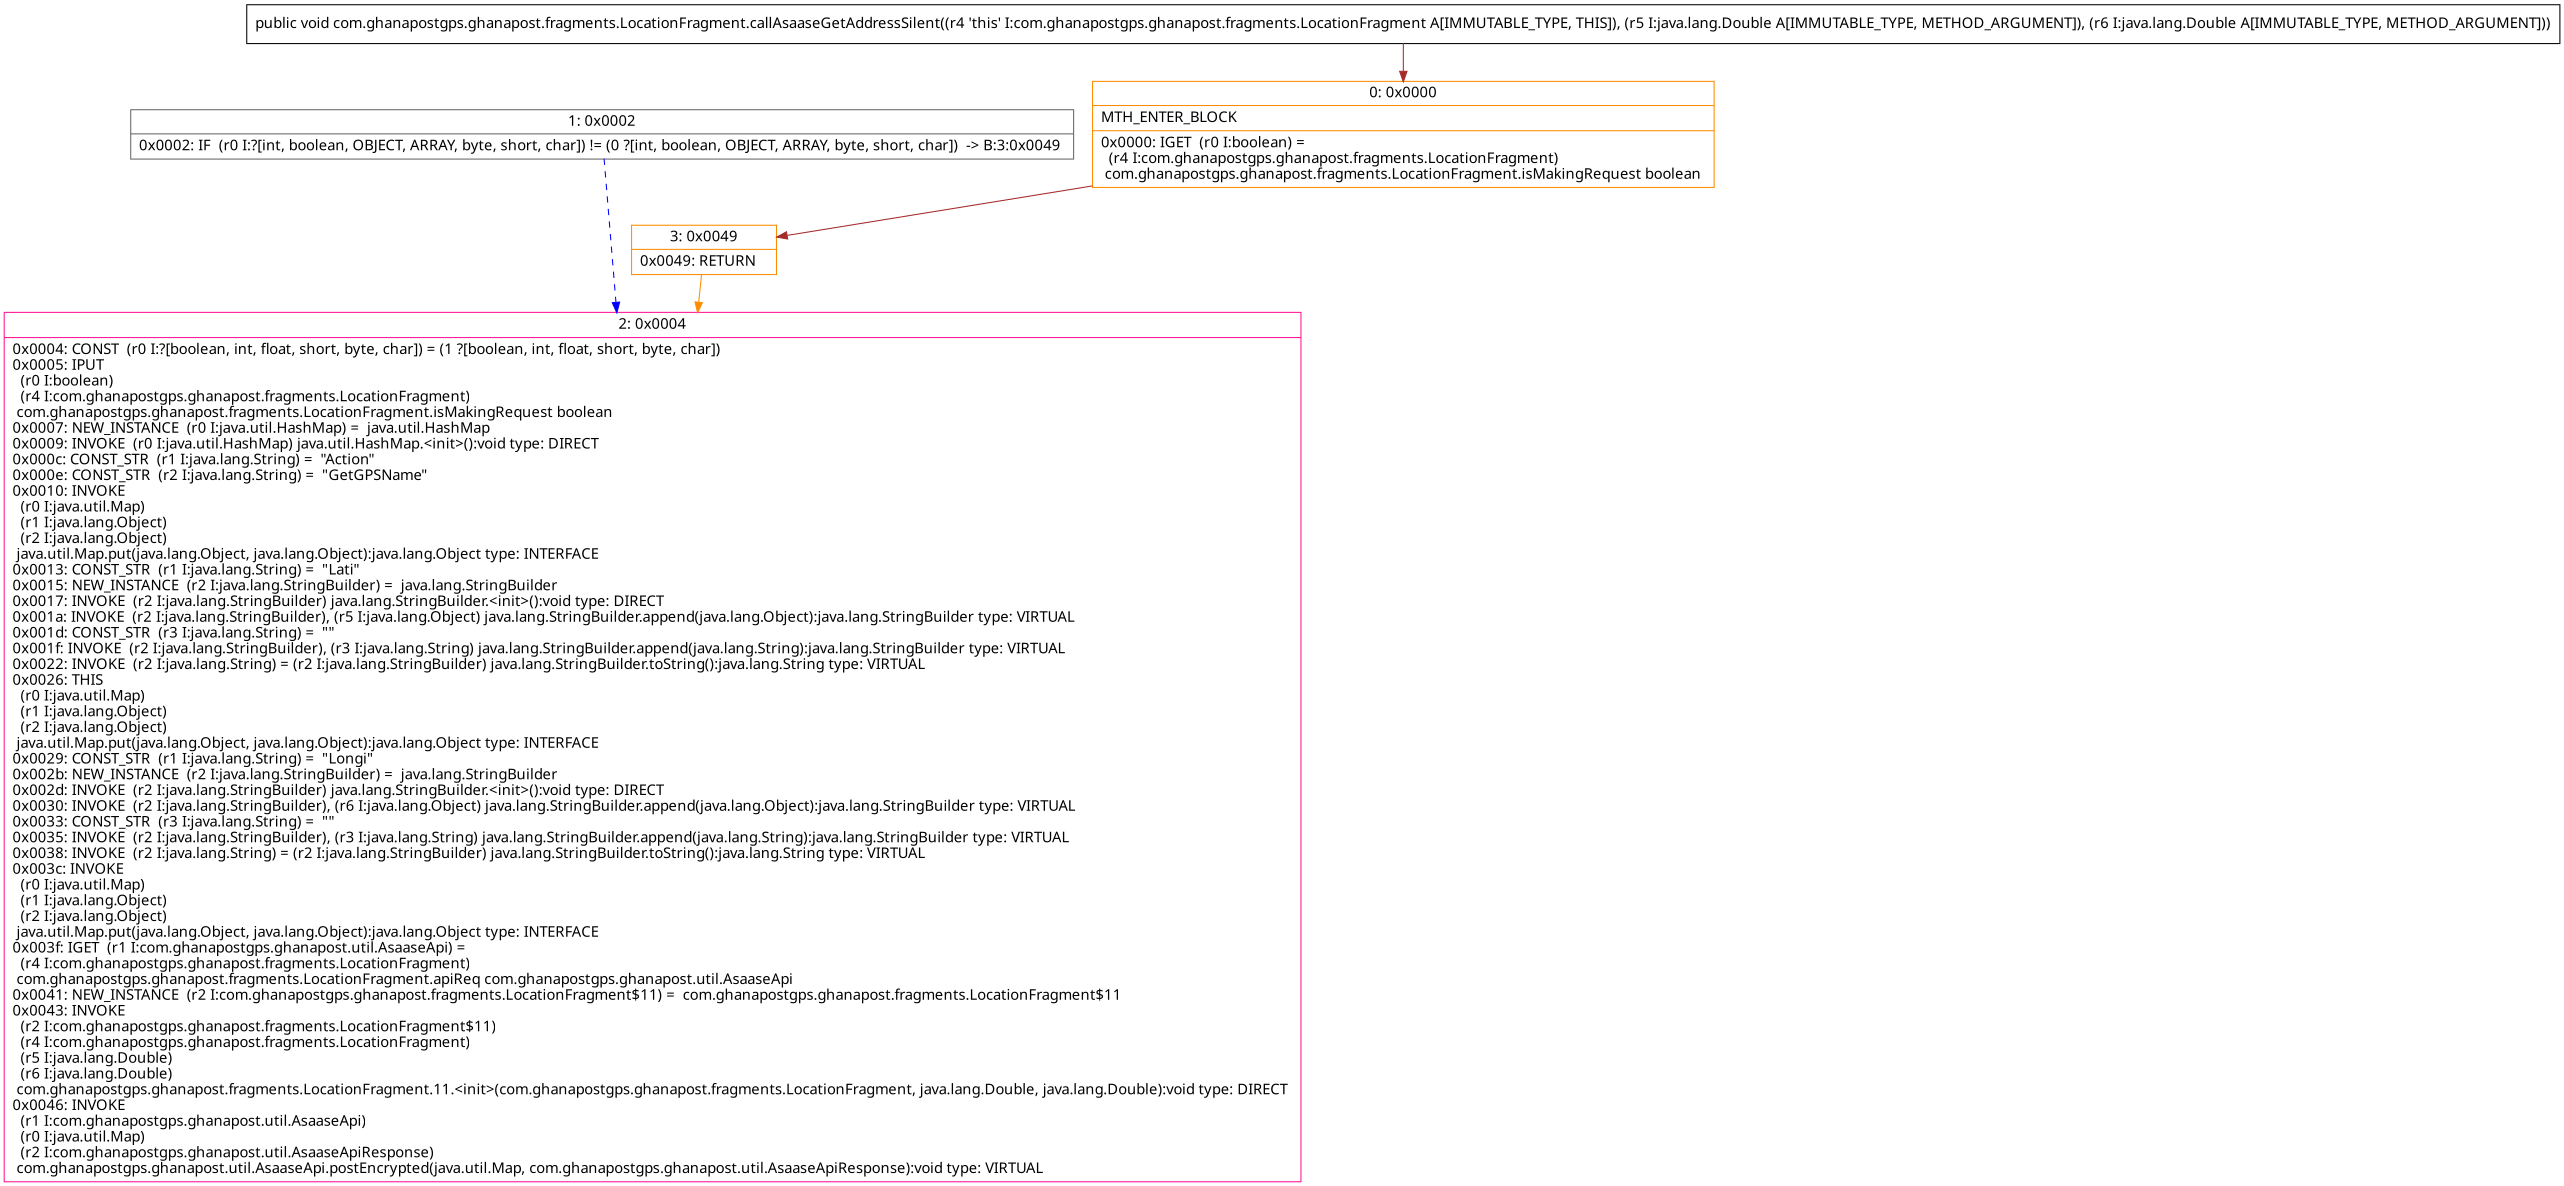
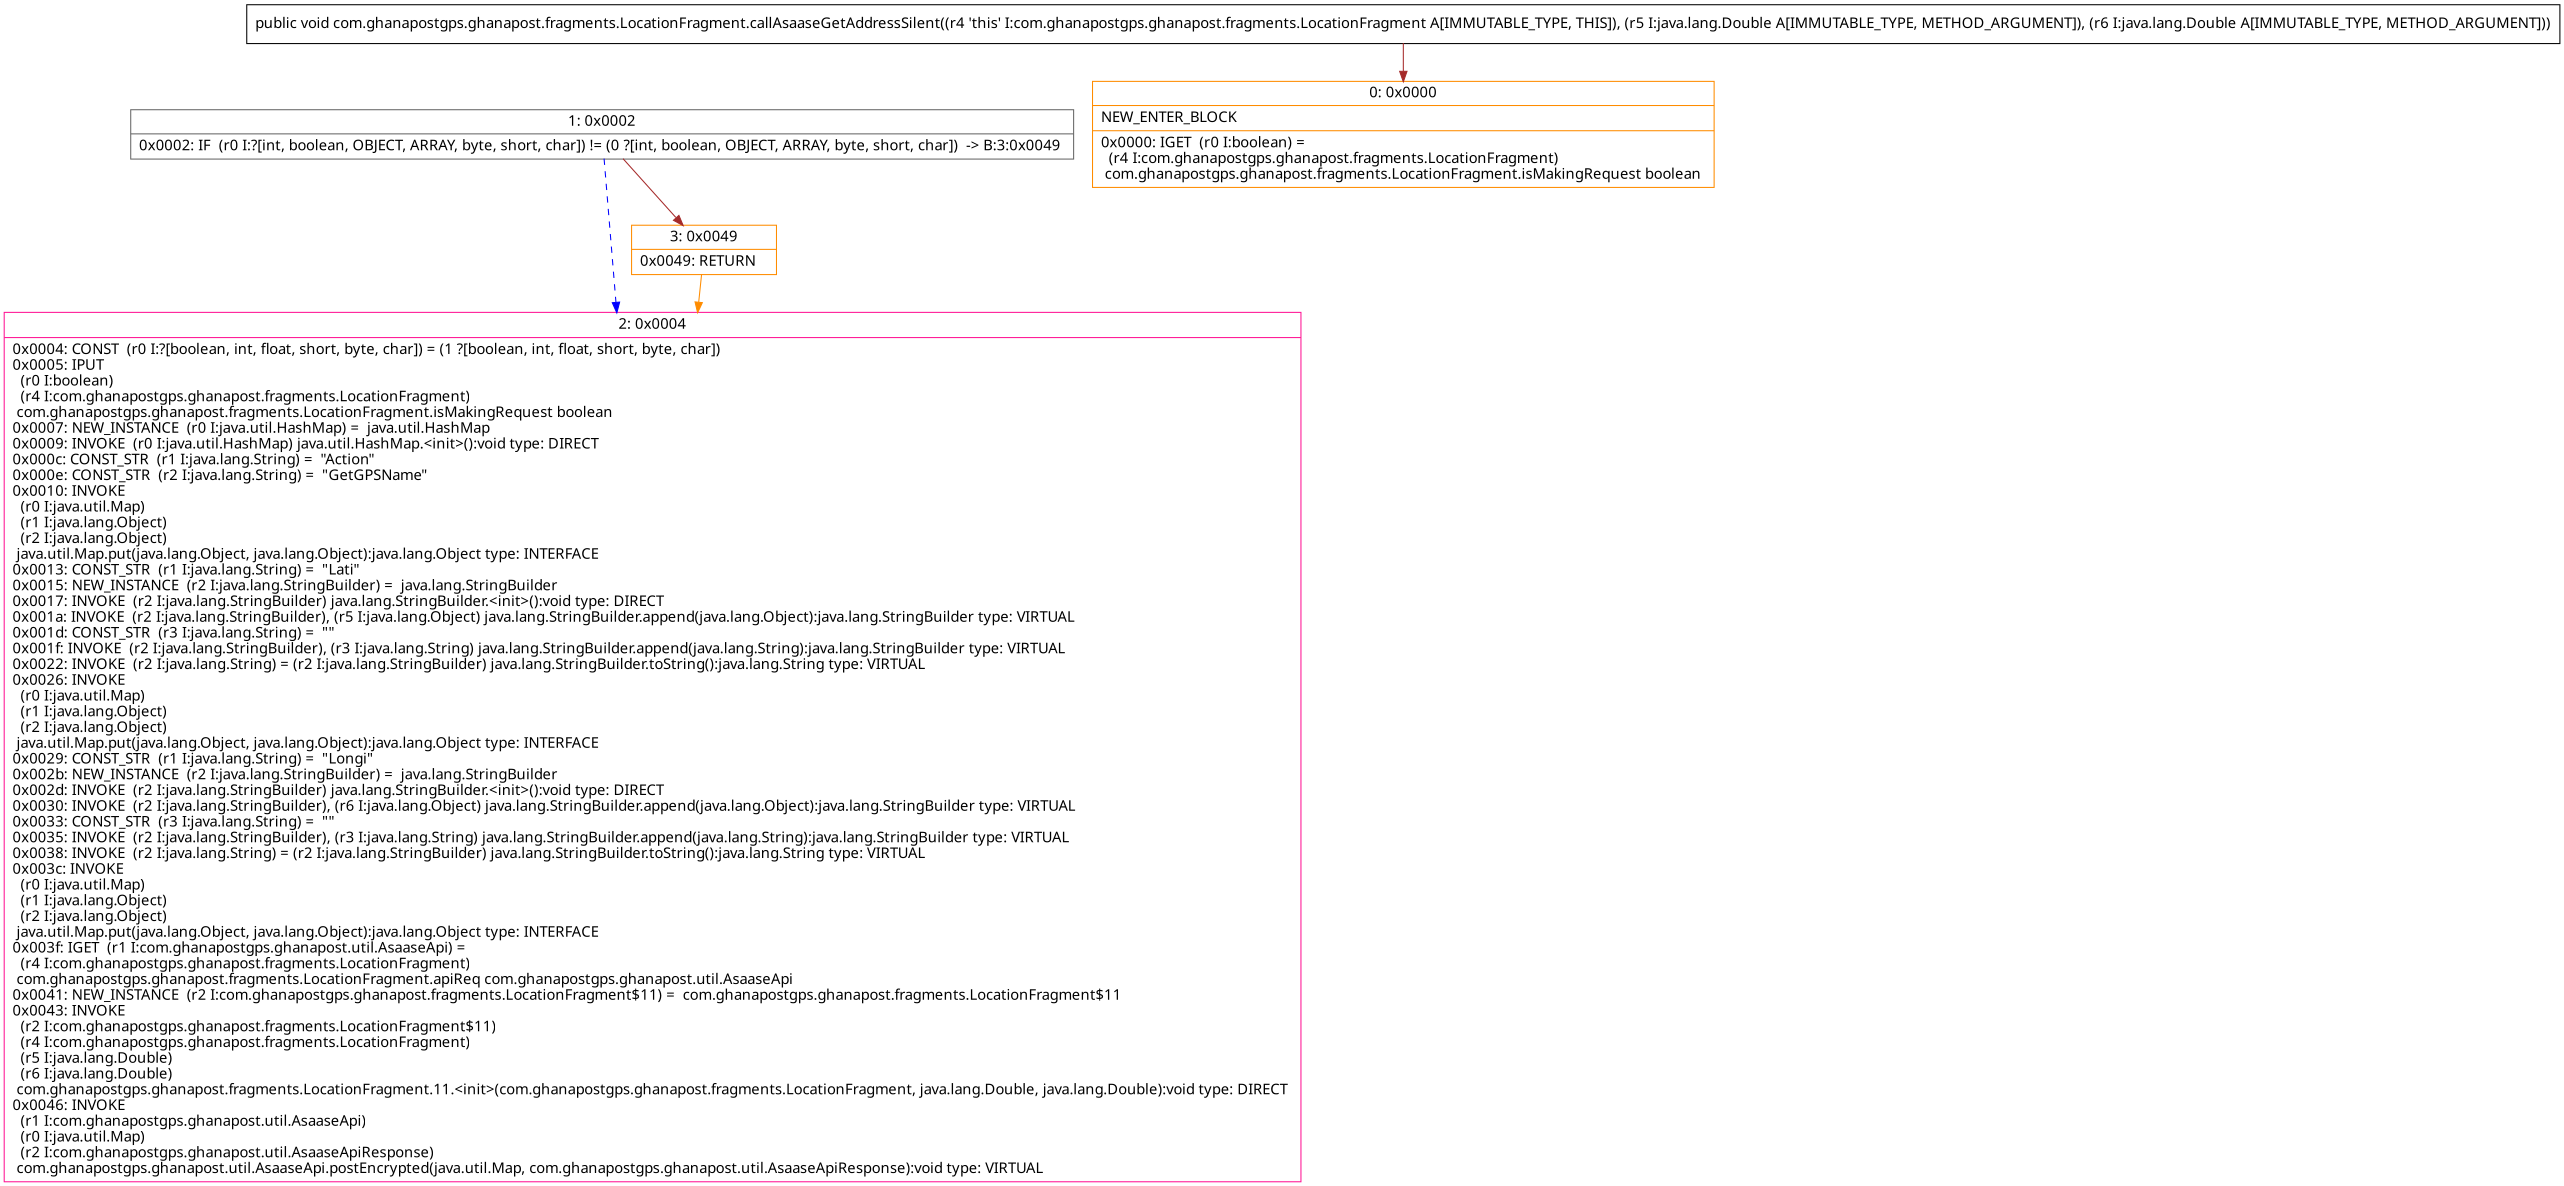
(1169, 118) -> (1169, 118)
(940, 211) -> (649, 188)
(62, 680) -> (73, 680)
